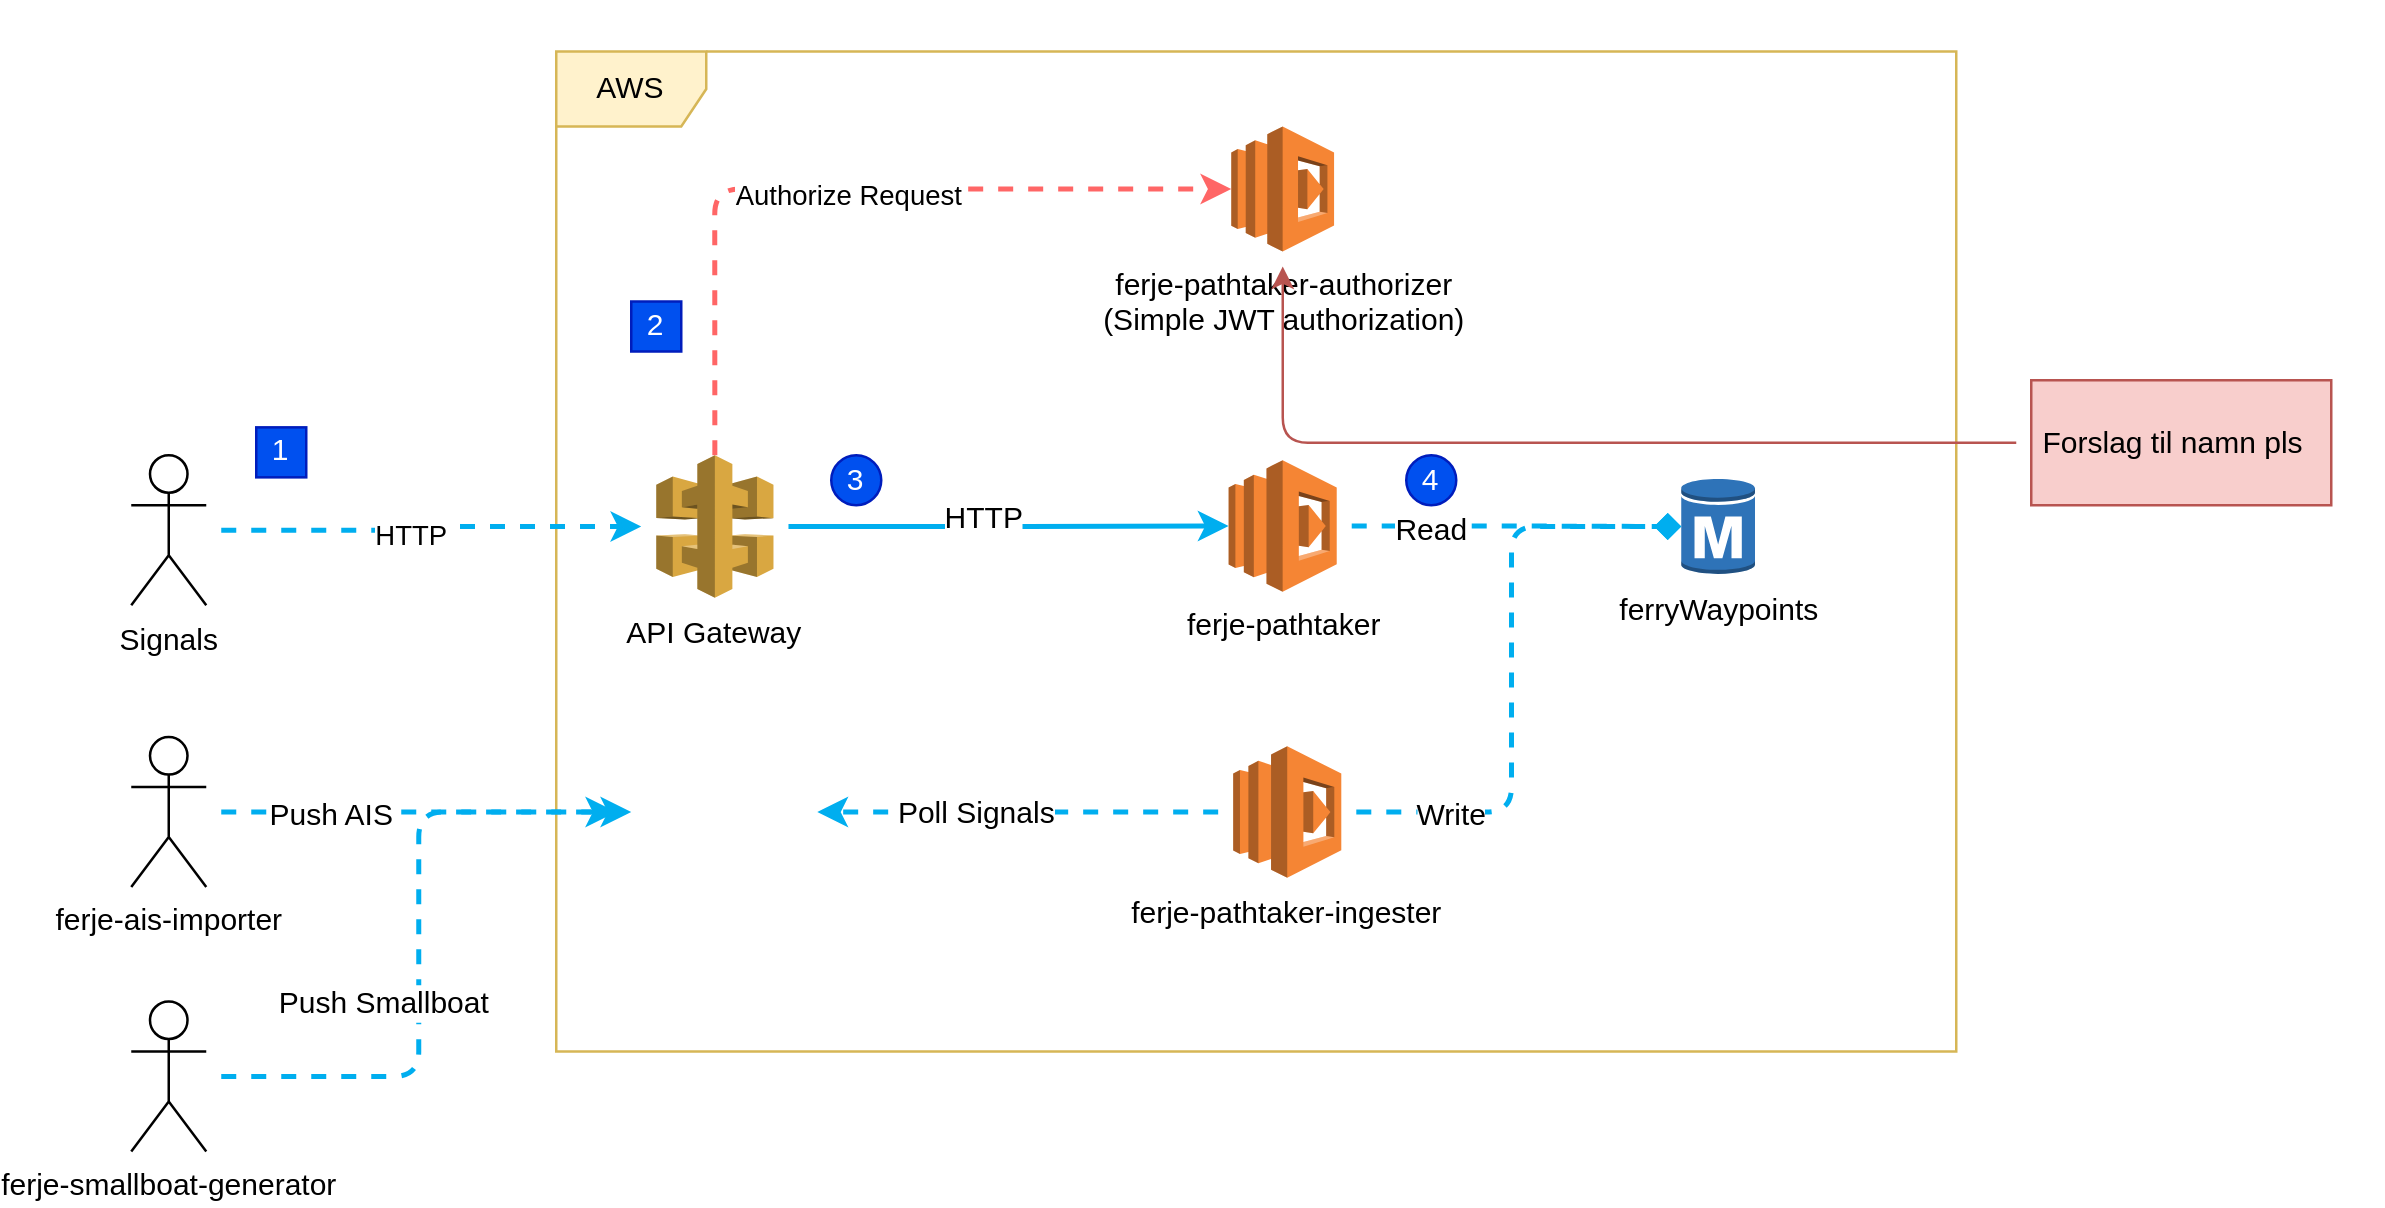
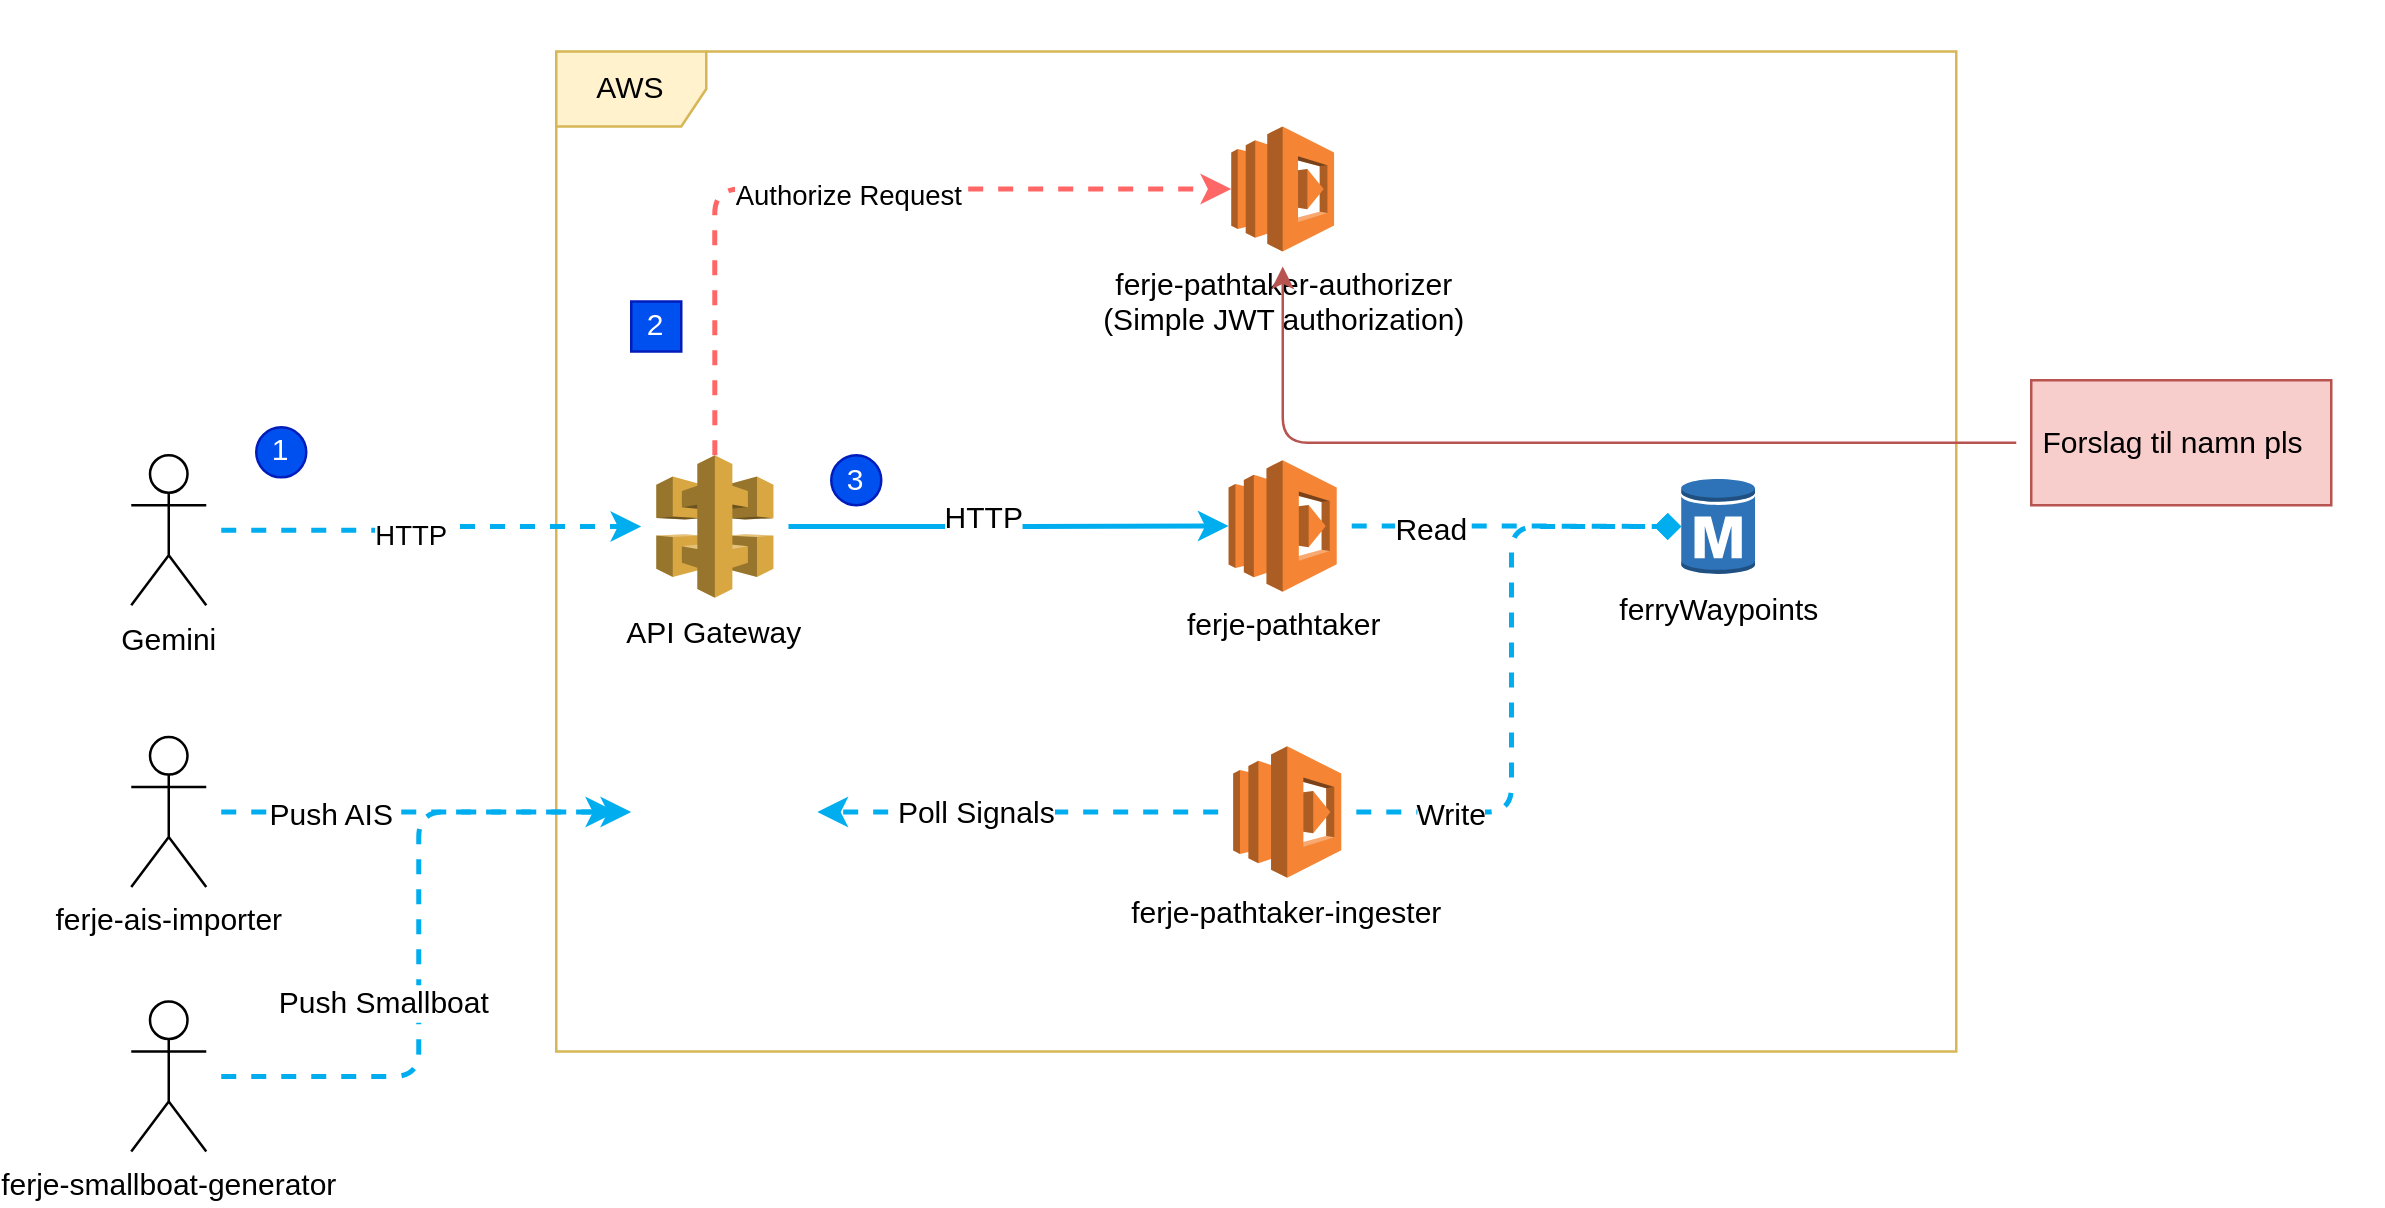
(281, 452) -> (281, 452)
(1431, 480) -> none
(170, 642) -> (170, 642)
